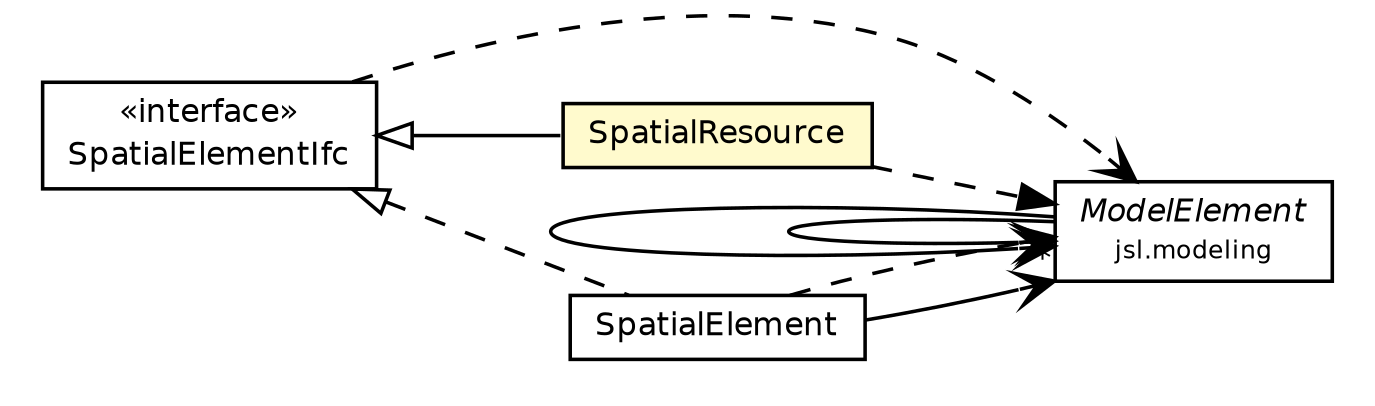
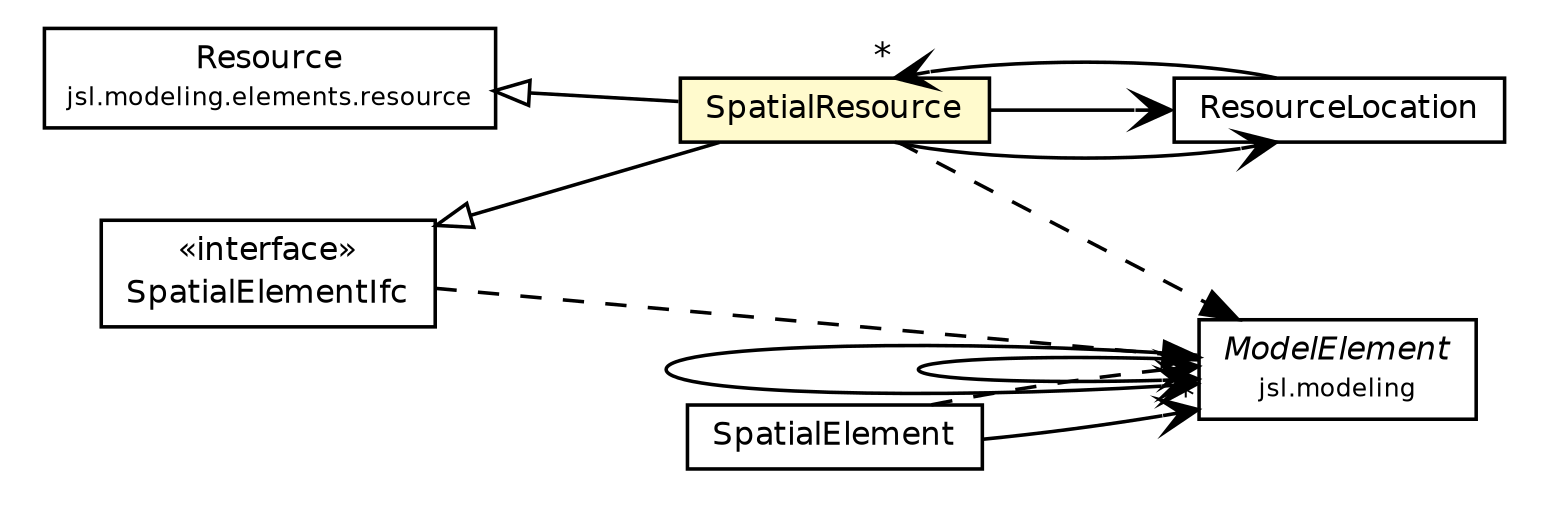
(744, 16) -> (799, 321)
none -> (268, 78)
none -> (1338, 110)
(507, 249) -> none
